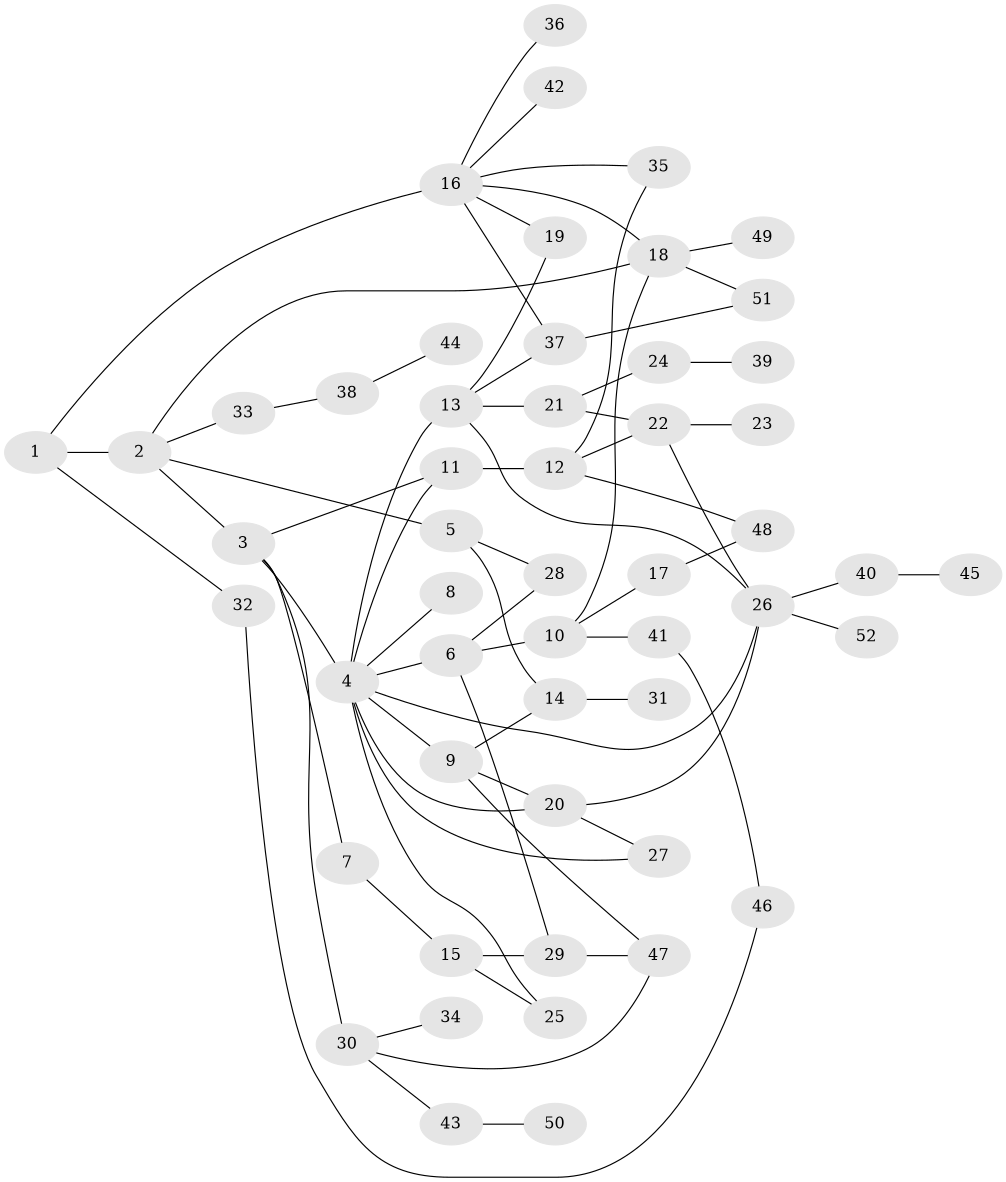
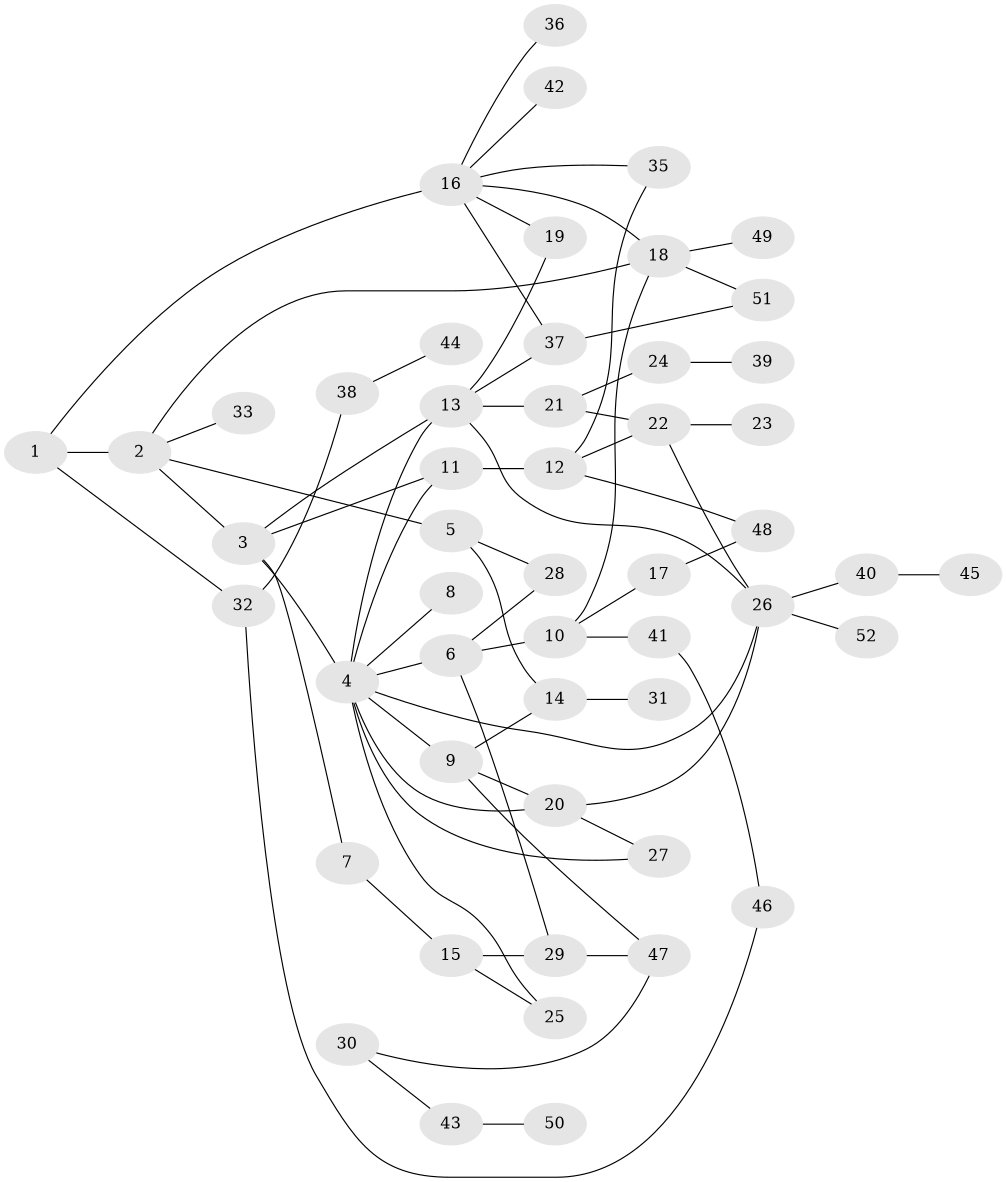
(296, 403) -> (310, 506)
(309, 789) -> (345, 472)
(451, 1018) -> none
